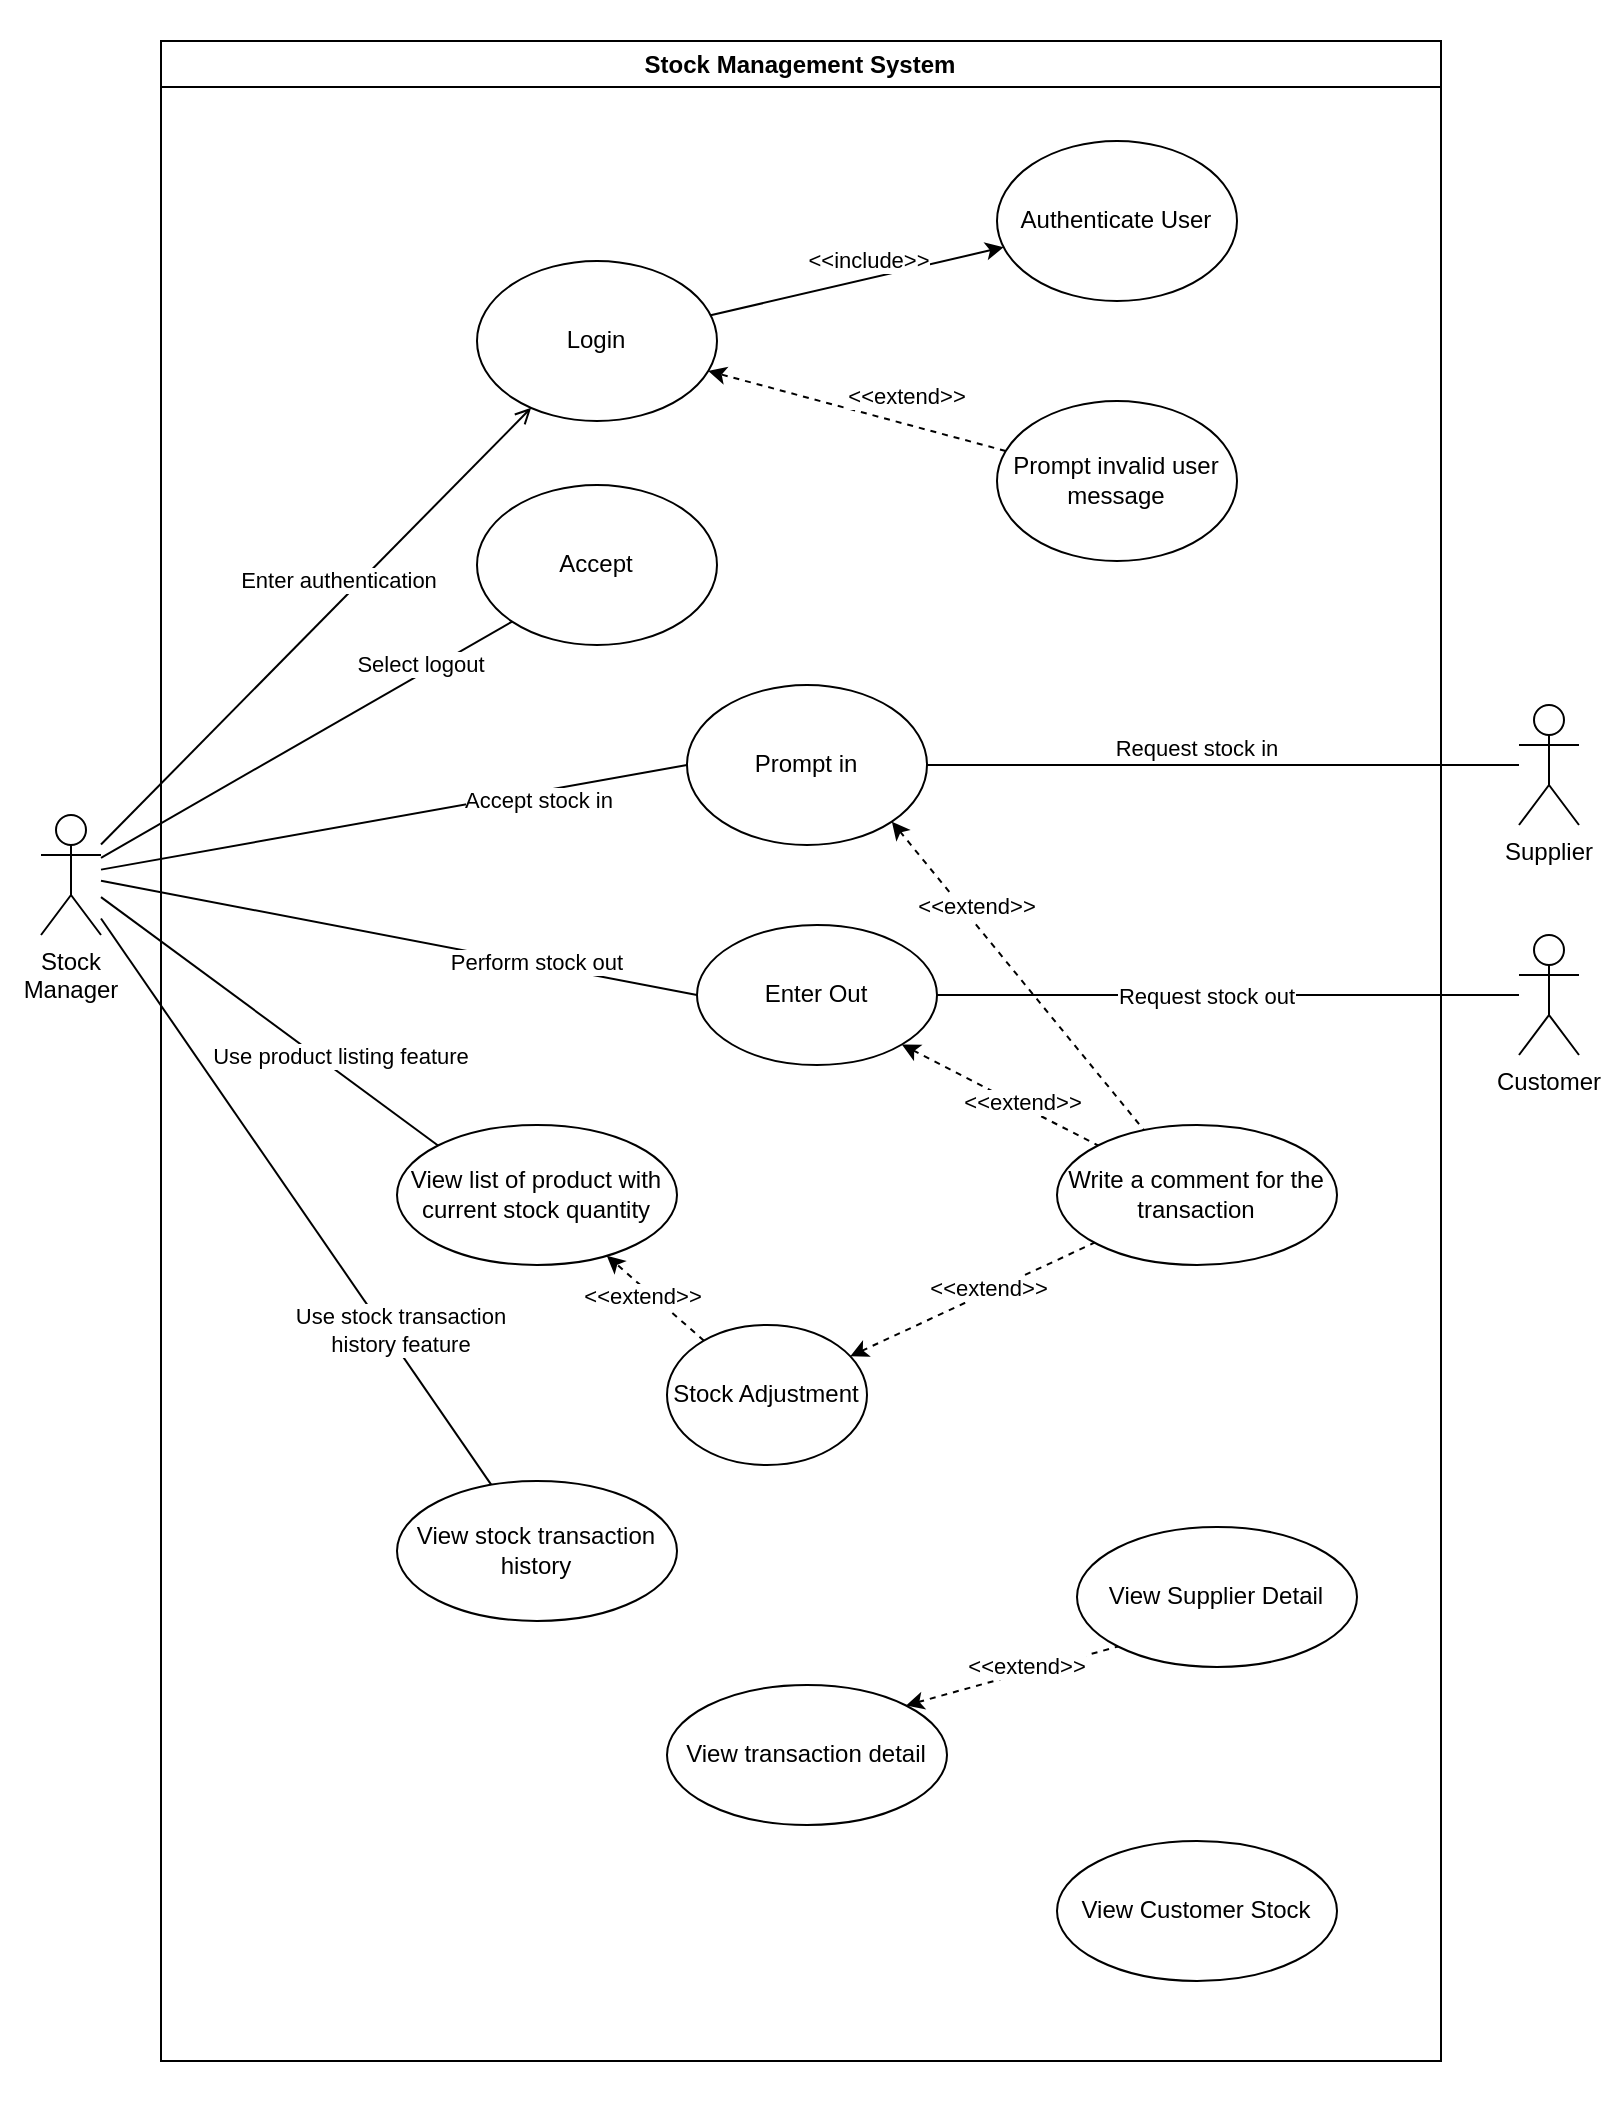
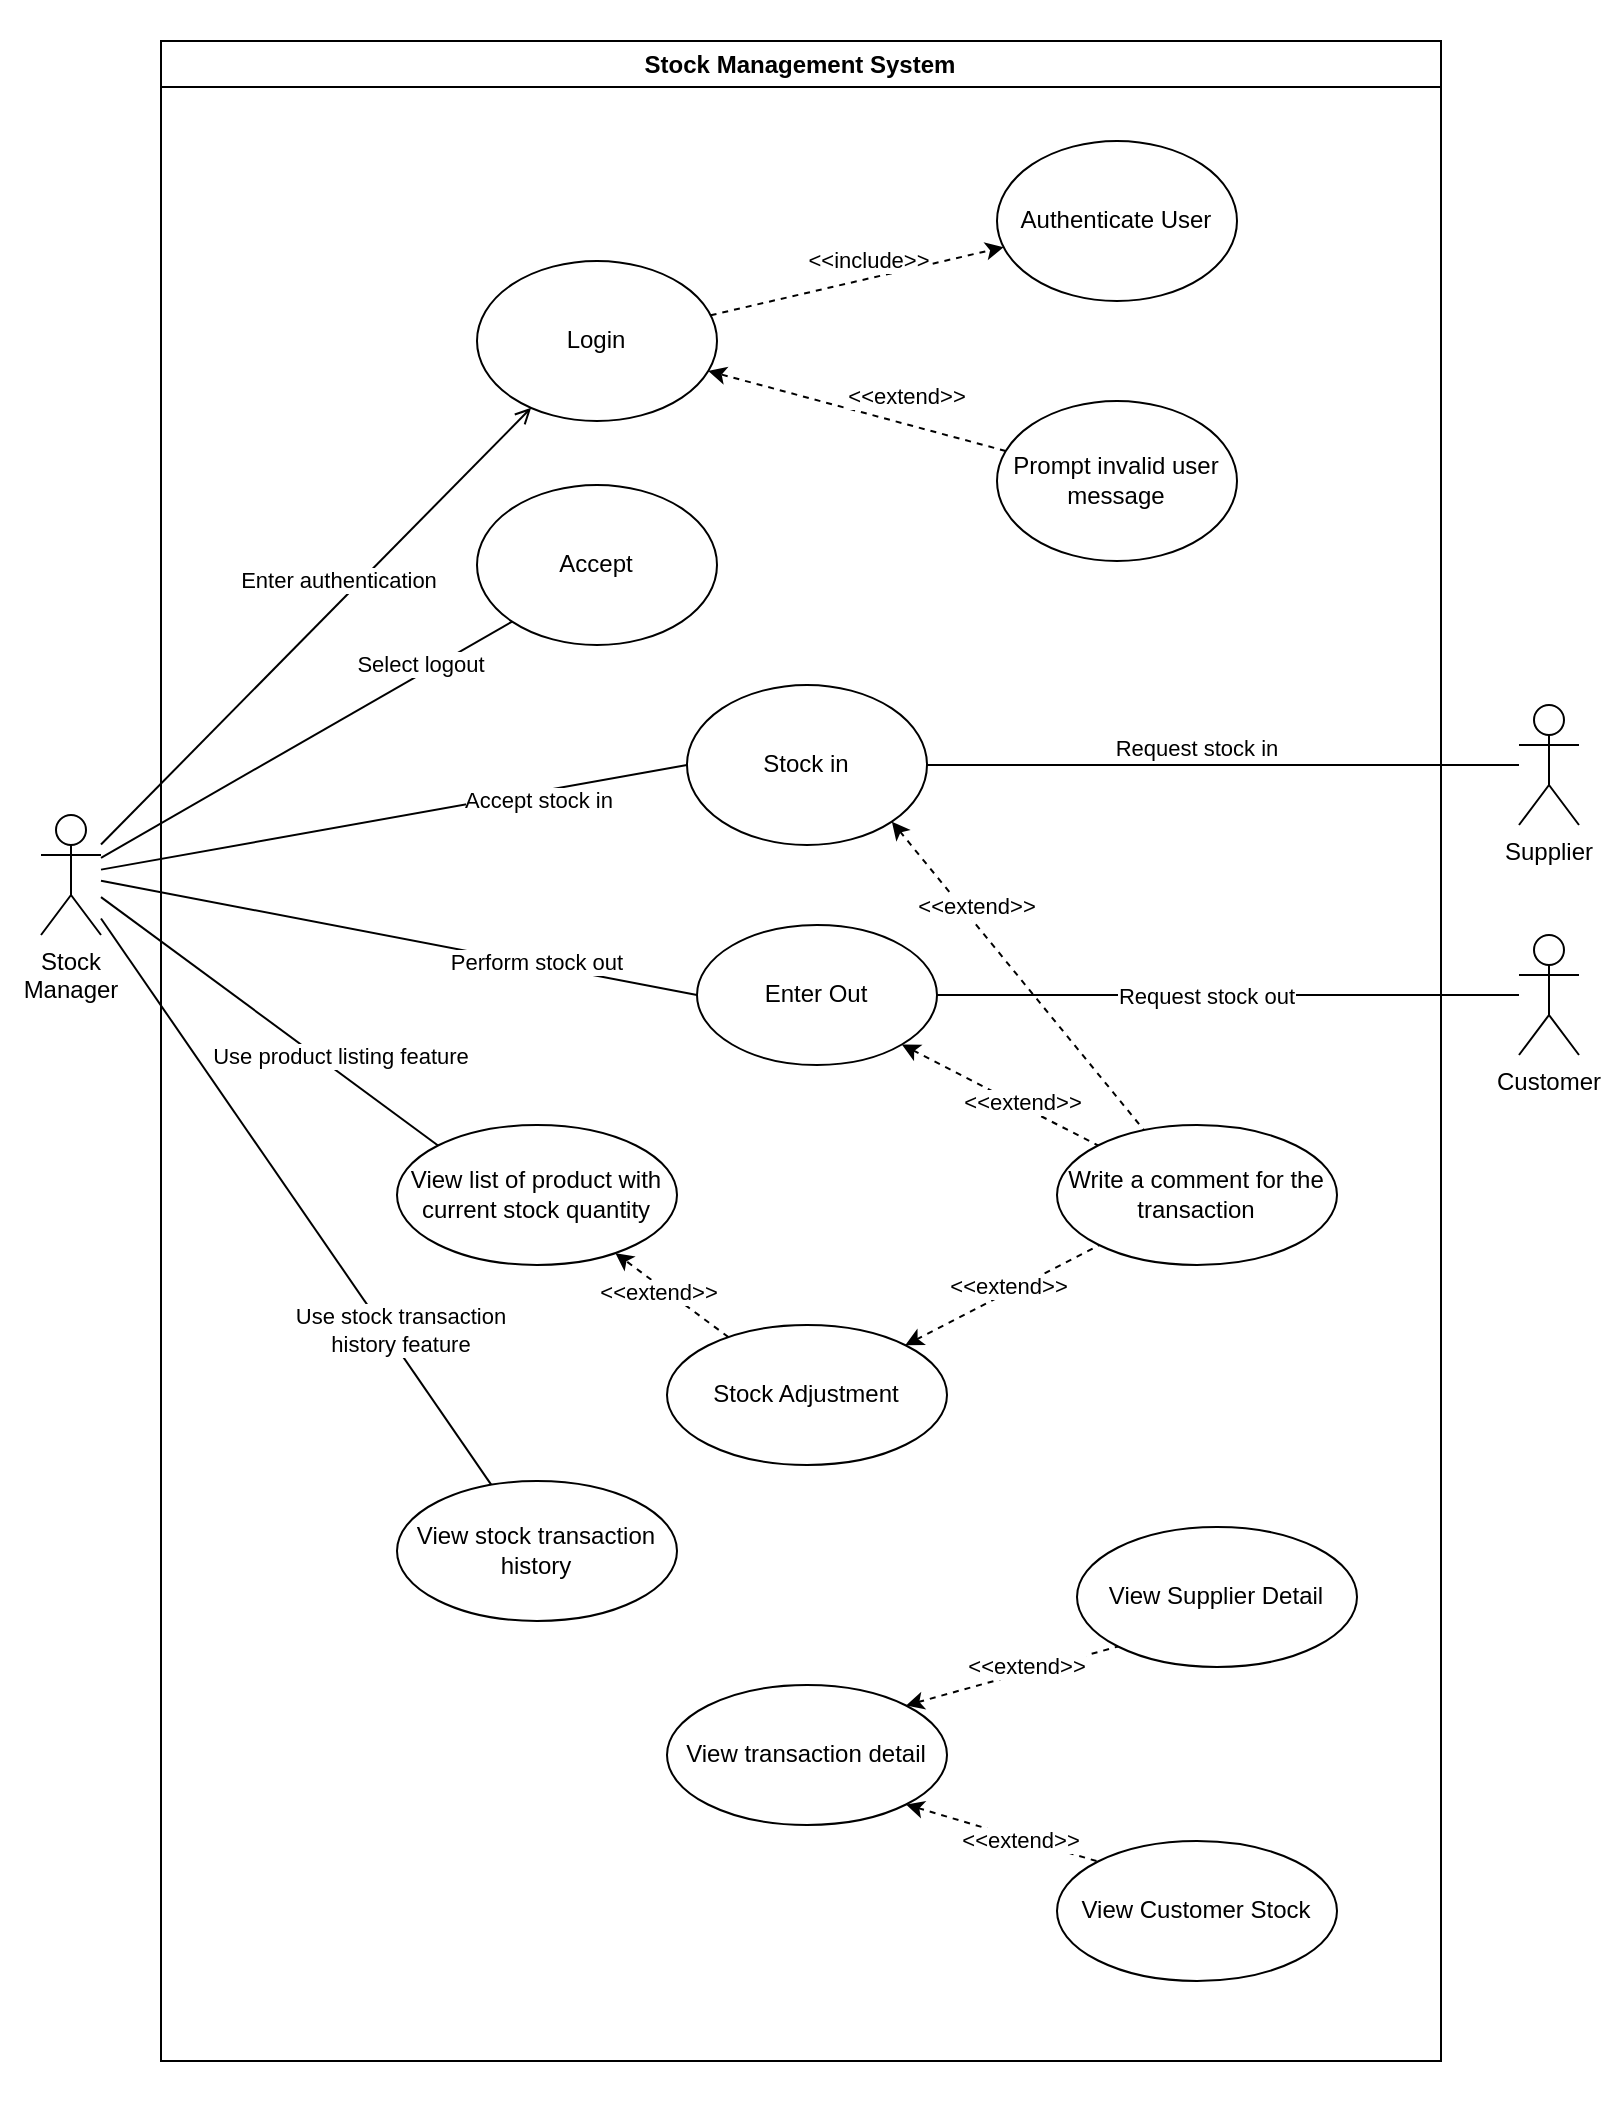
(800, 294) -> (800, 294)
(807, 765) -> (807, 765)
(767, 1395) -> (807, 1395)
none -> (951, 1818)
